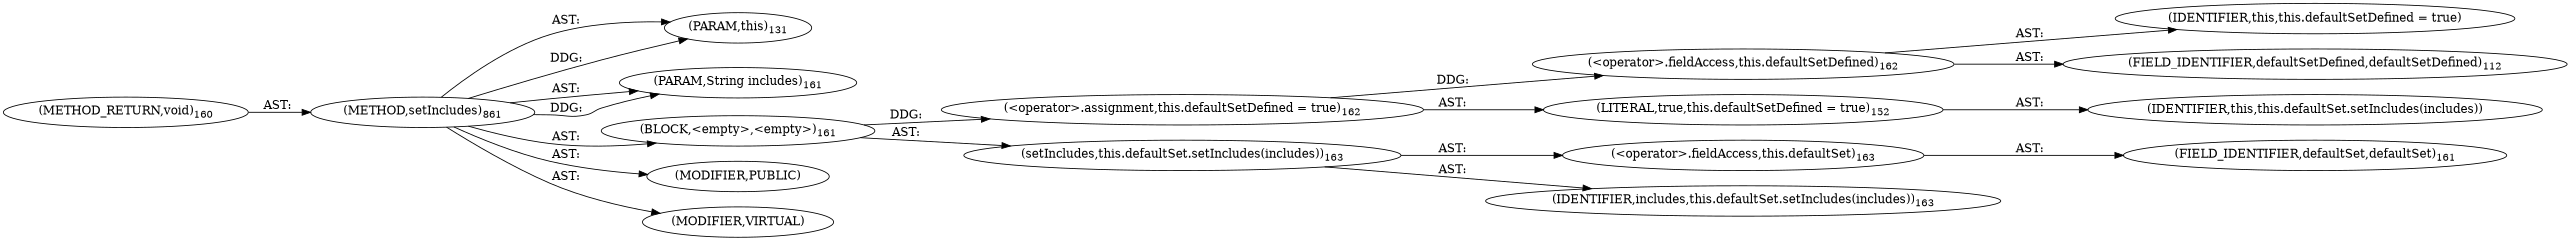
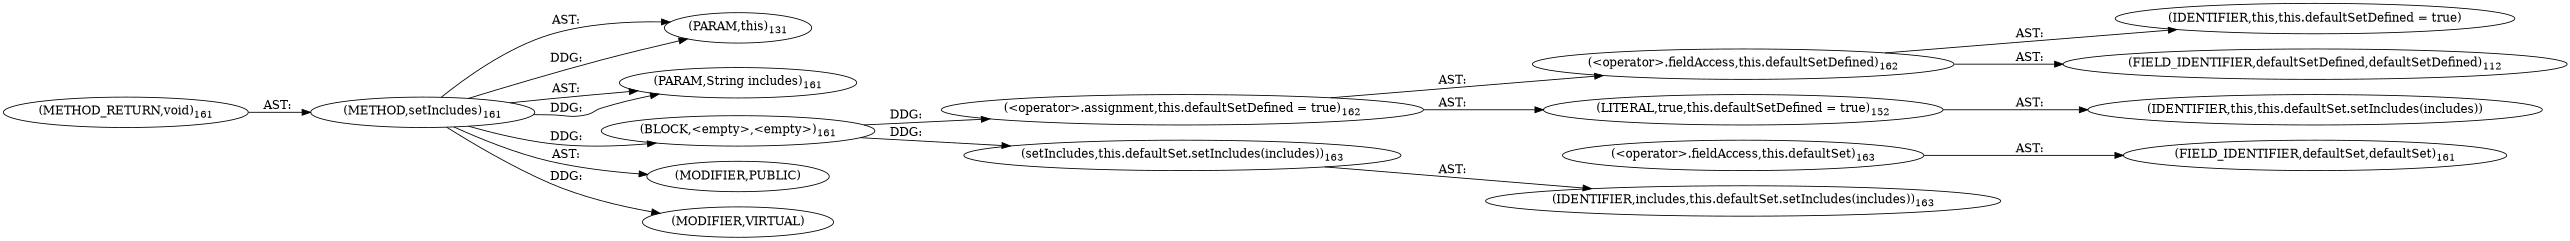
(1455, 81) -> (1455, 81)
(204, 111) -> (204, 111)
(492, 111) -> (492, 111)
(908, 133) -> (908, 133)
(568, 137) -> (568, 137)
(1477, 155) -> none
(568, 177) -> (568, 177)
